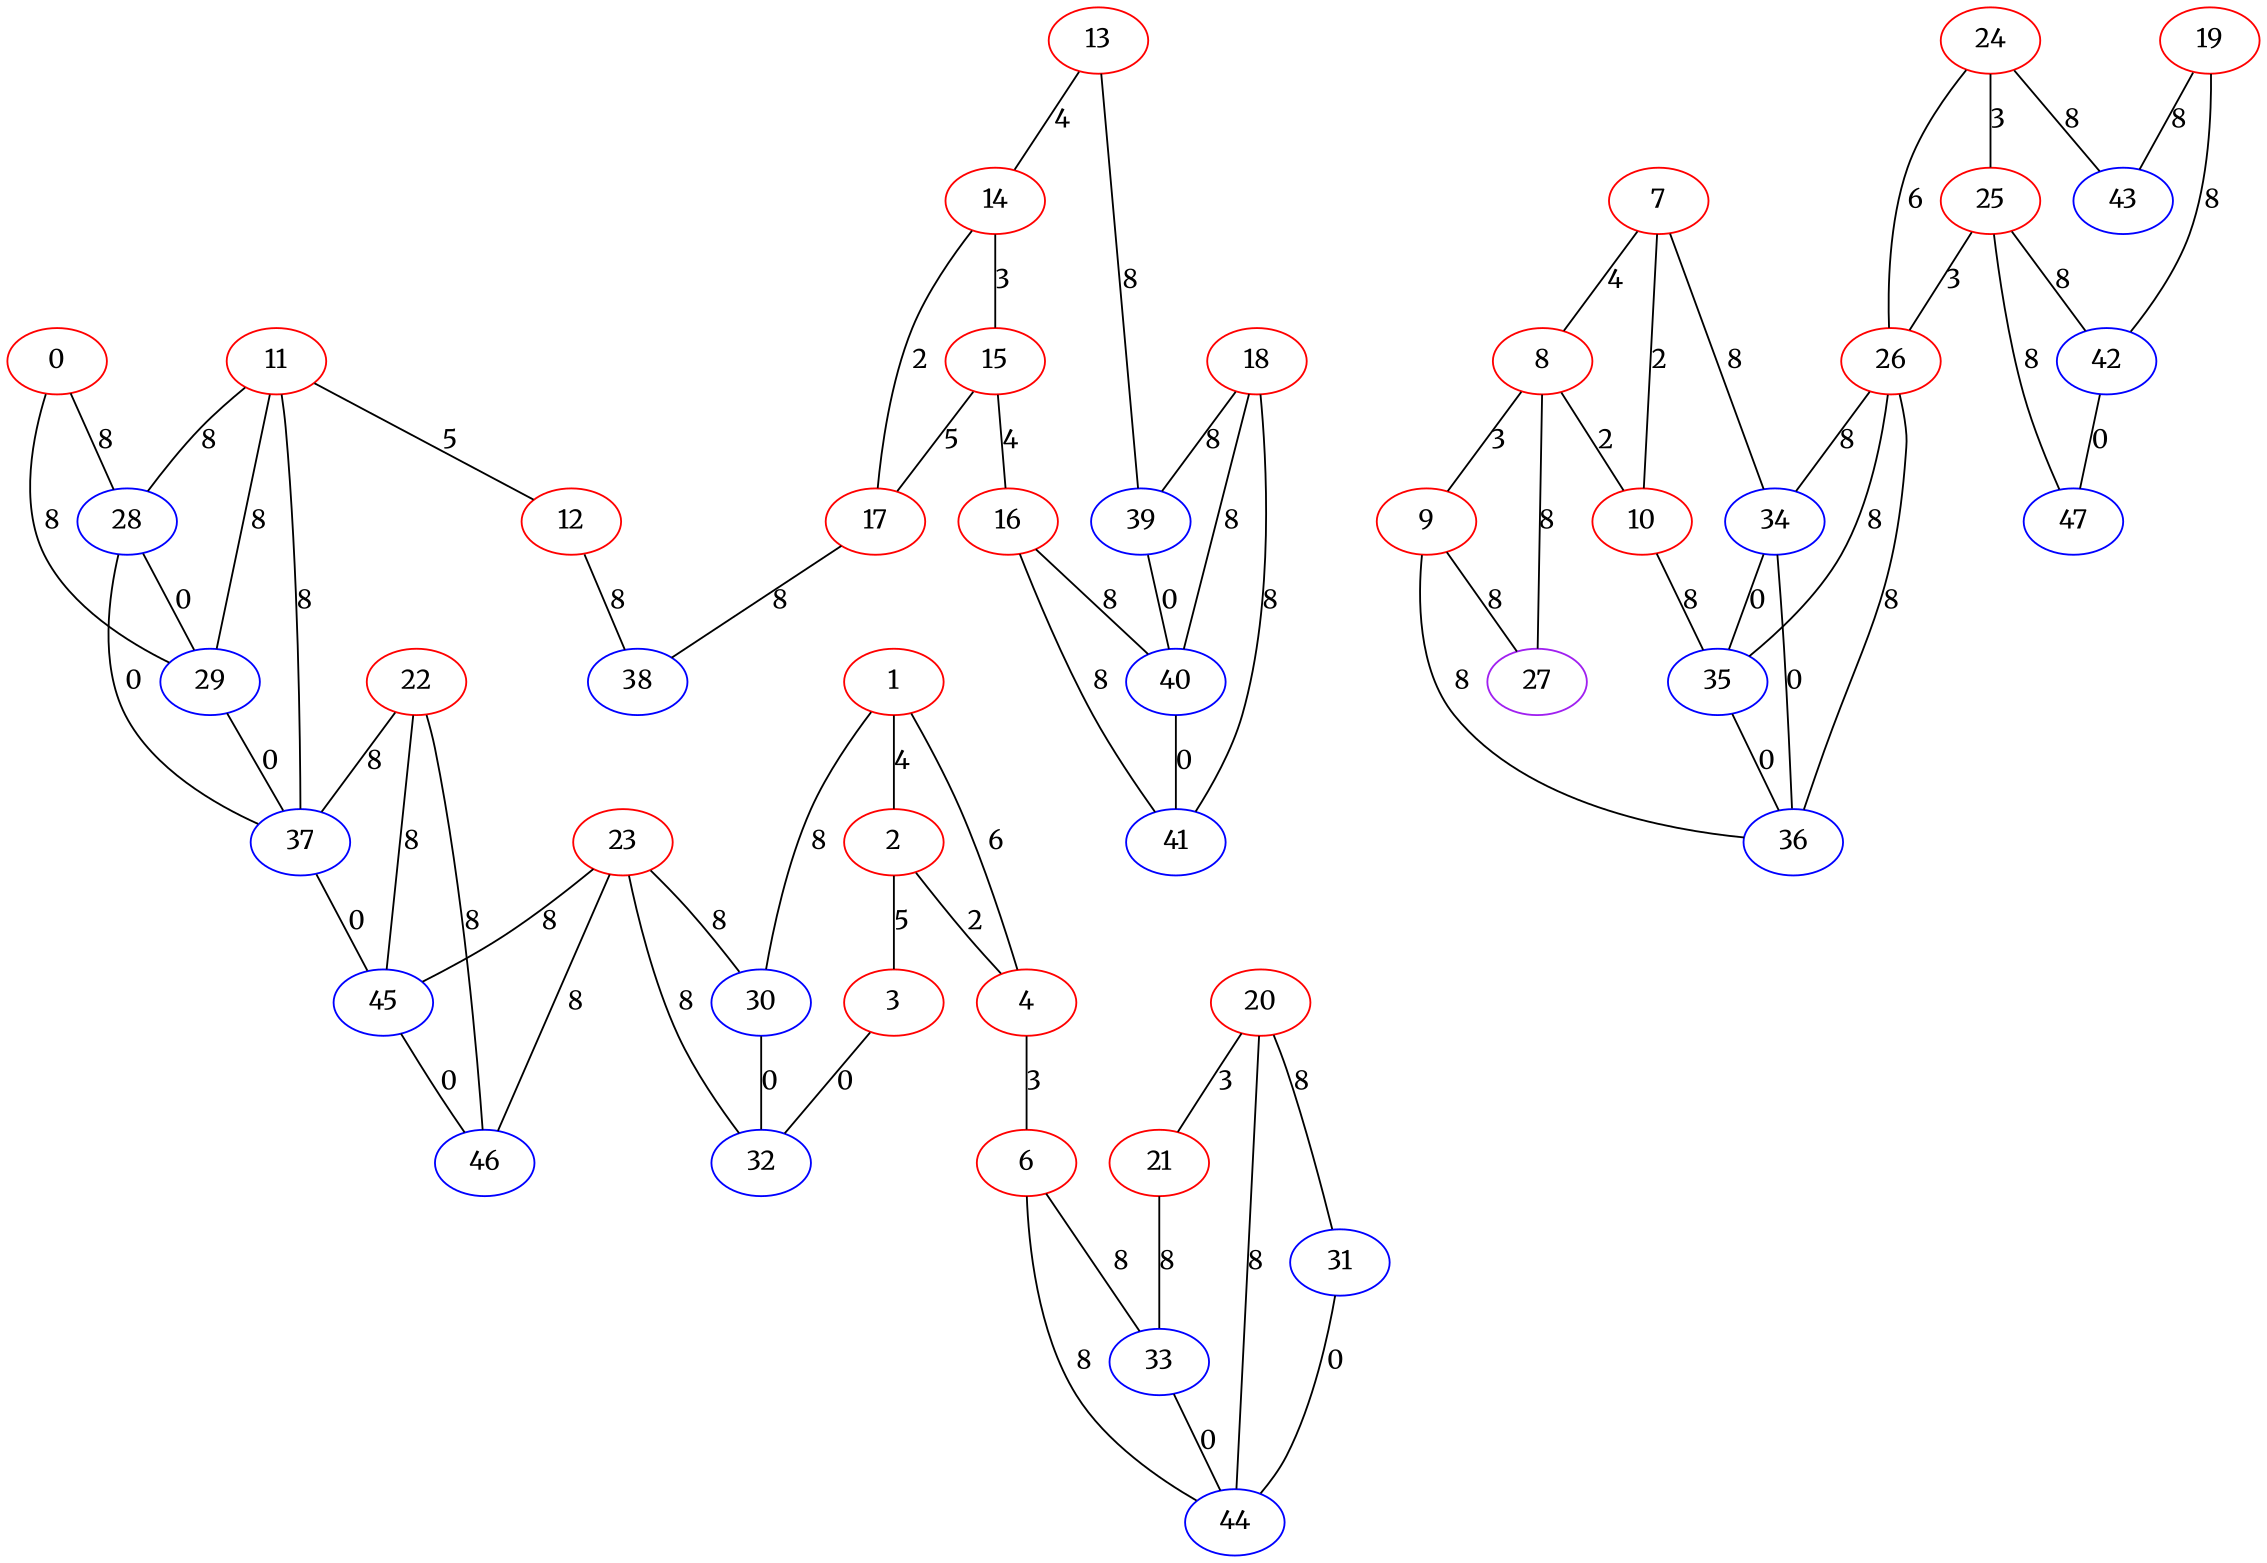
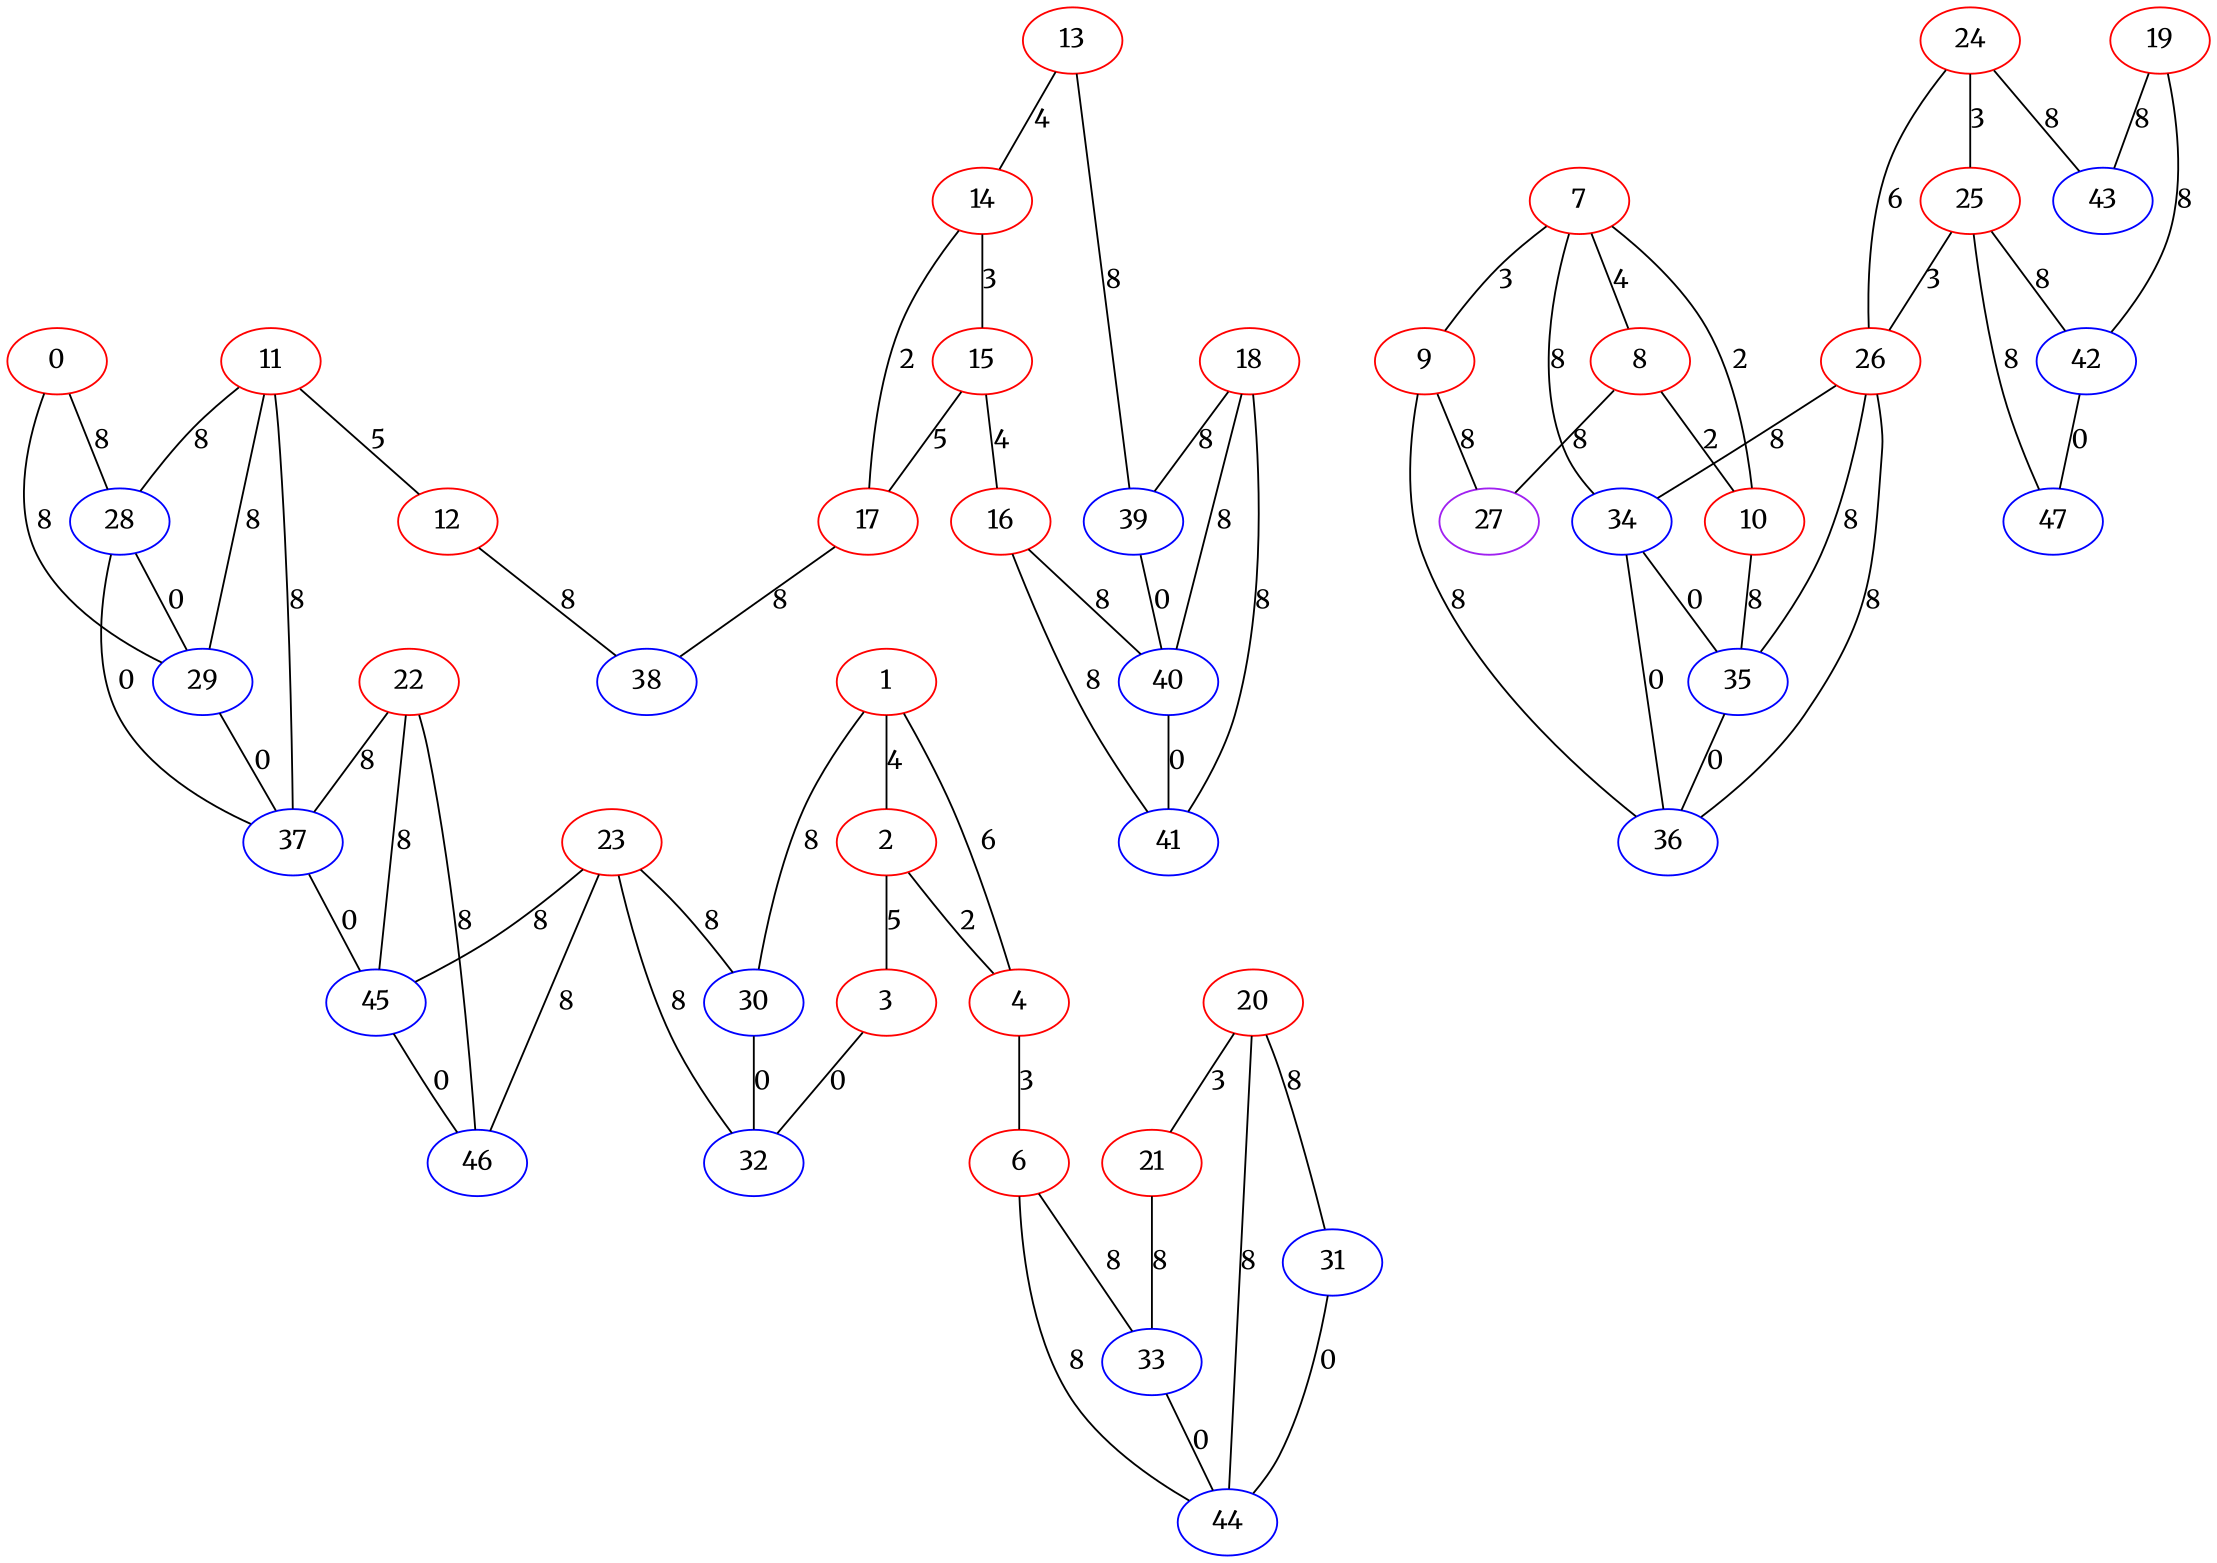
(1485, 442) -> (1492, 274)
